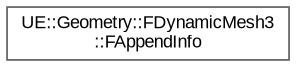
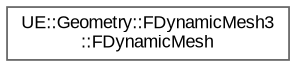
(148, 33) -> (148, 33)
